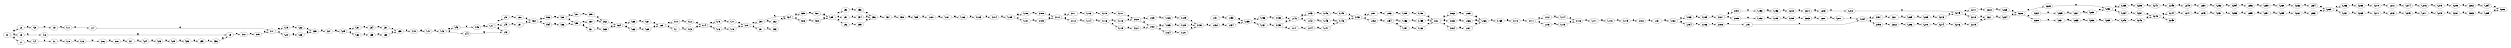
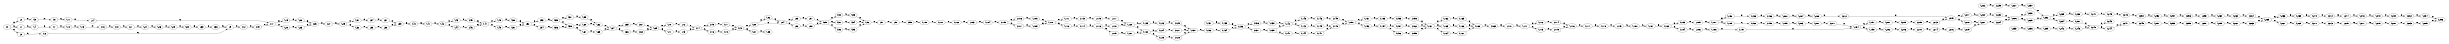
(2060, 21) -> none
(498, 29) -> (477, 26)
